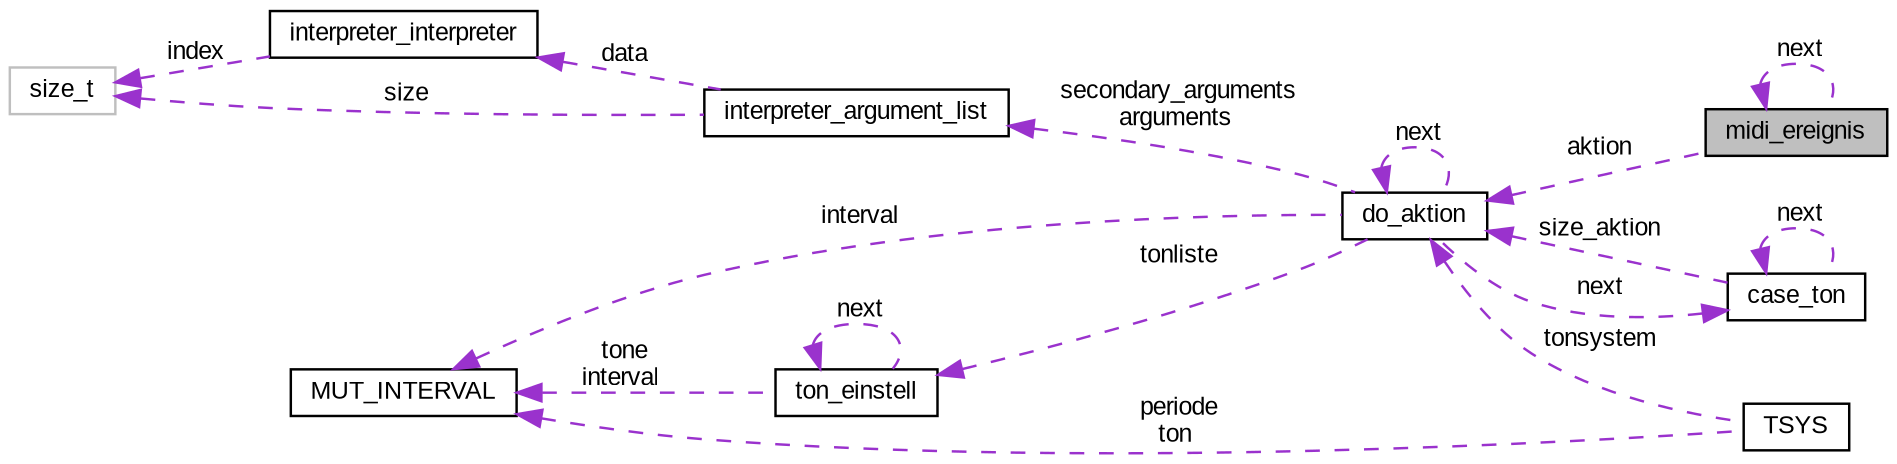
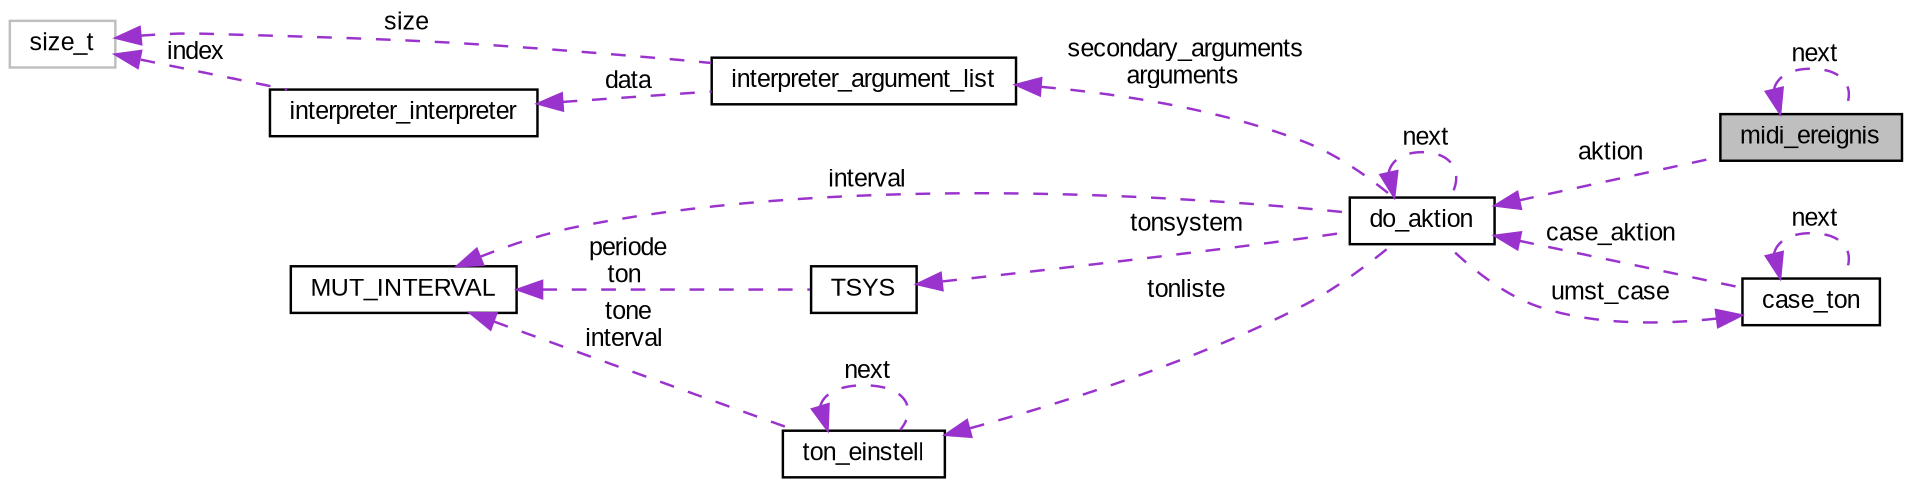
(1596, 229) -> (1607, 234)
(1596, 288) -> (1607, 293)
(1574, 376) -> (1146, 258)
